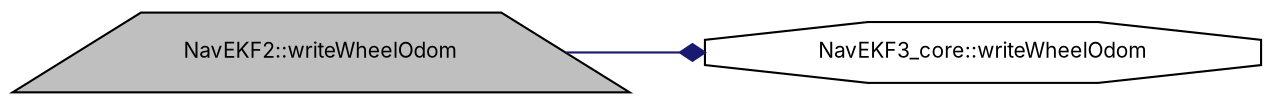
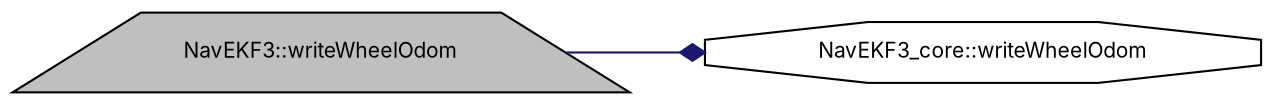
(321, 52) -> (321, 52)
